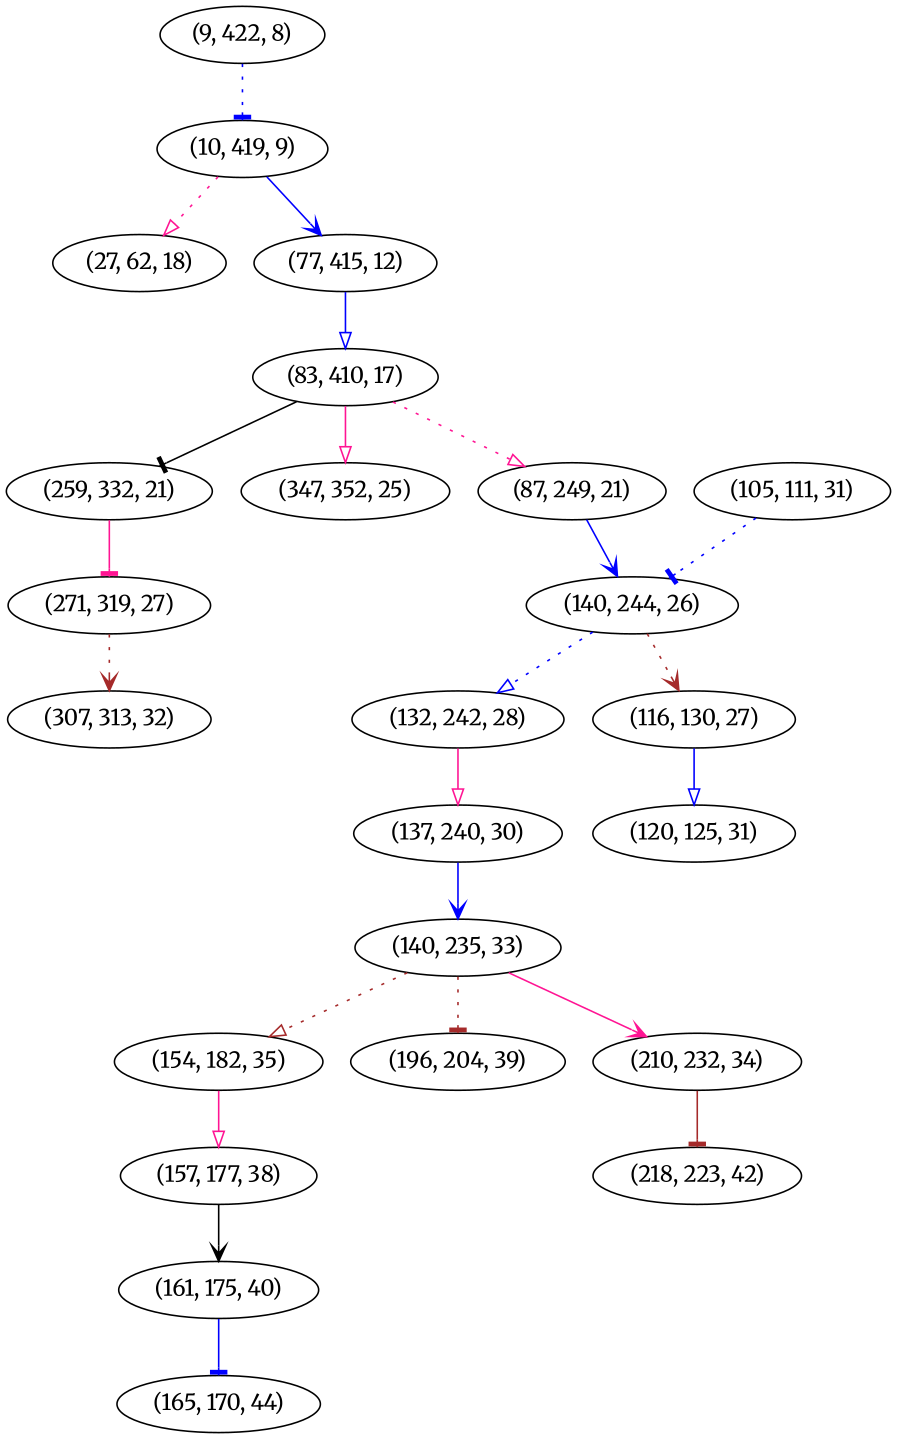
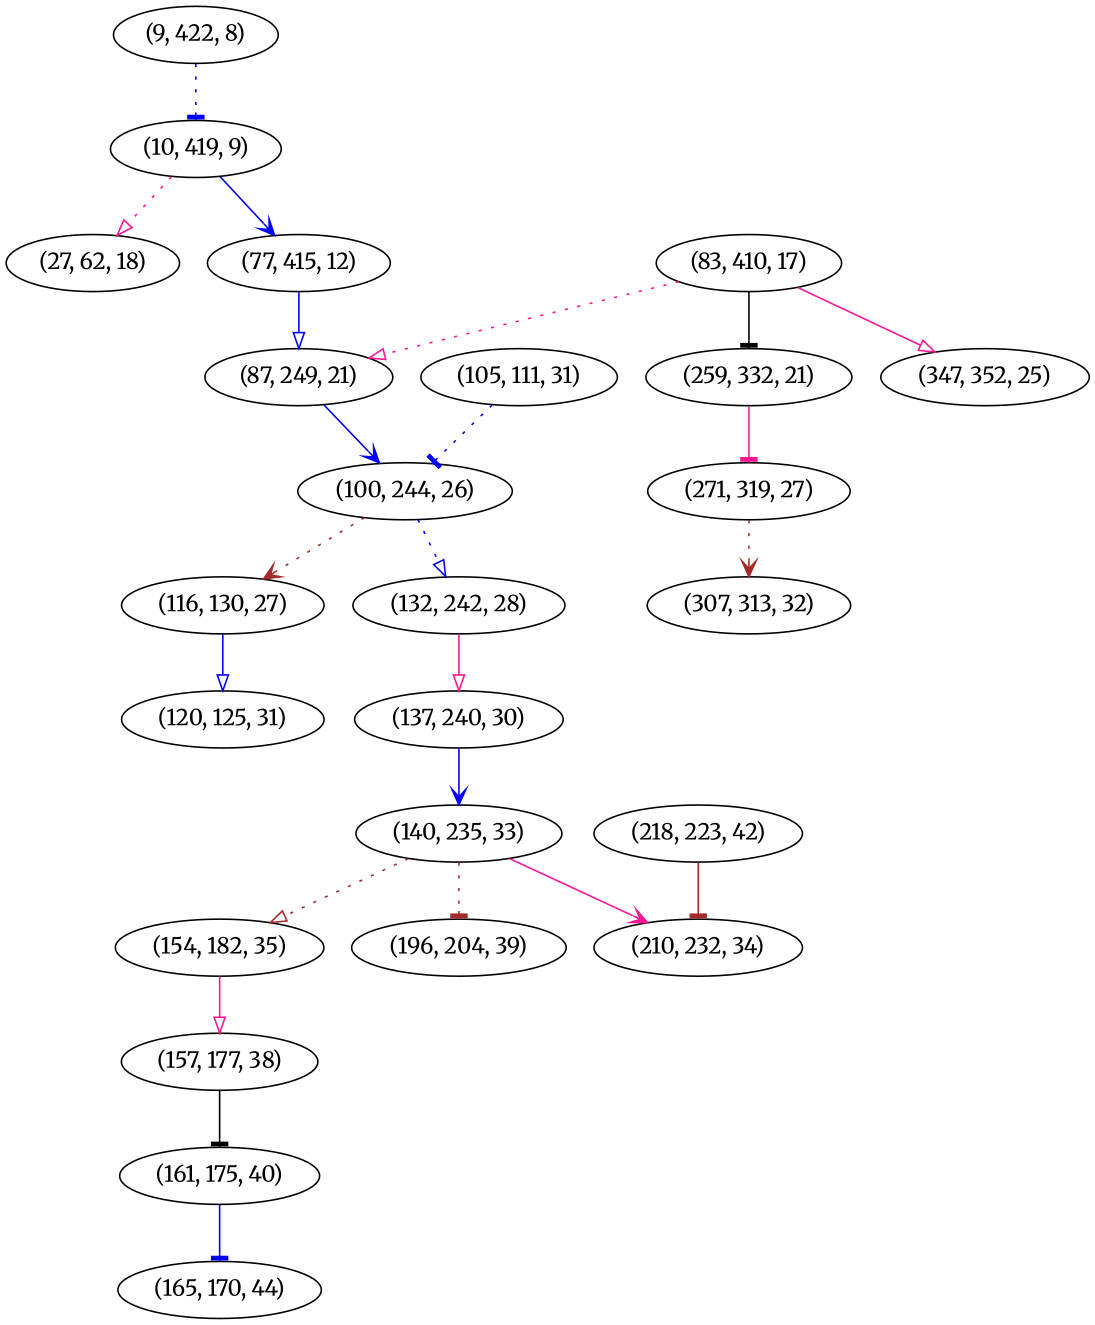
(345, 312) -> (299, 312)
(632, 605) -> (405, 491)
(697, 1115) -> (698, 887)
(219, 1225) -> (220, 1115)
